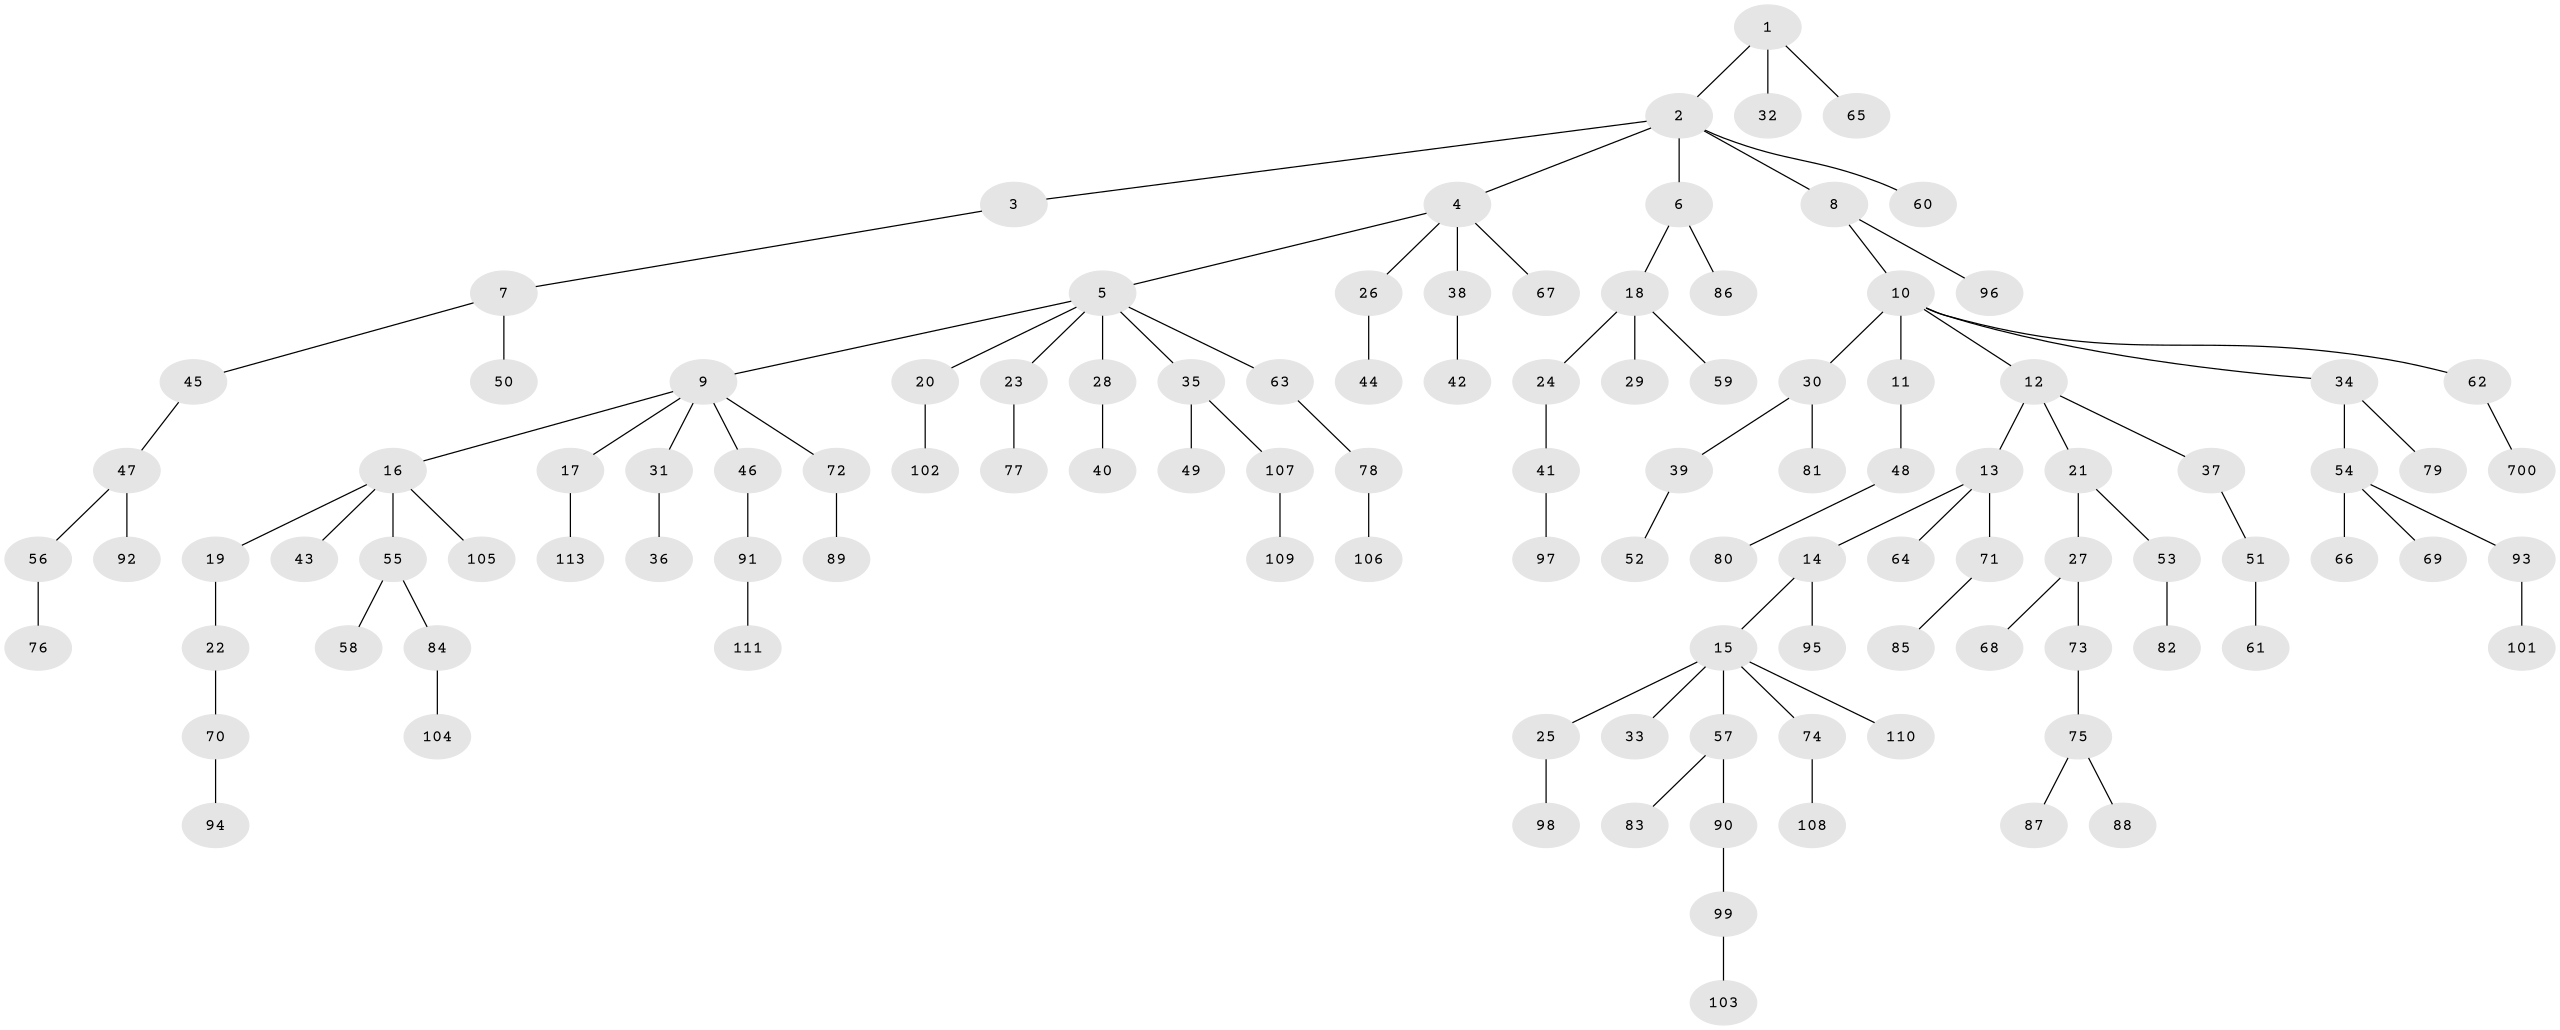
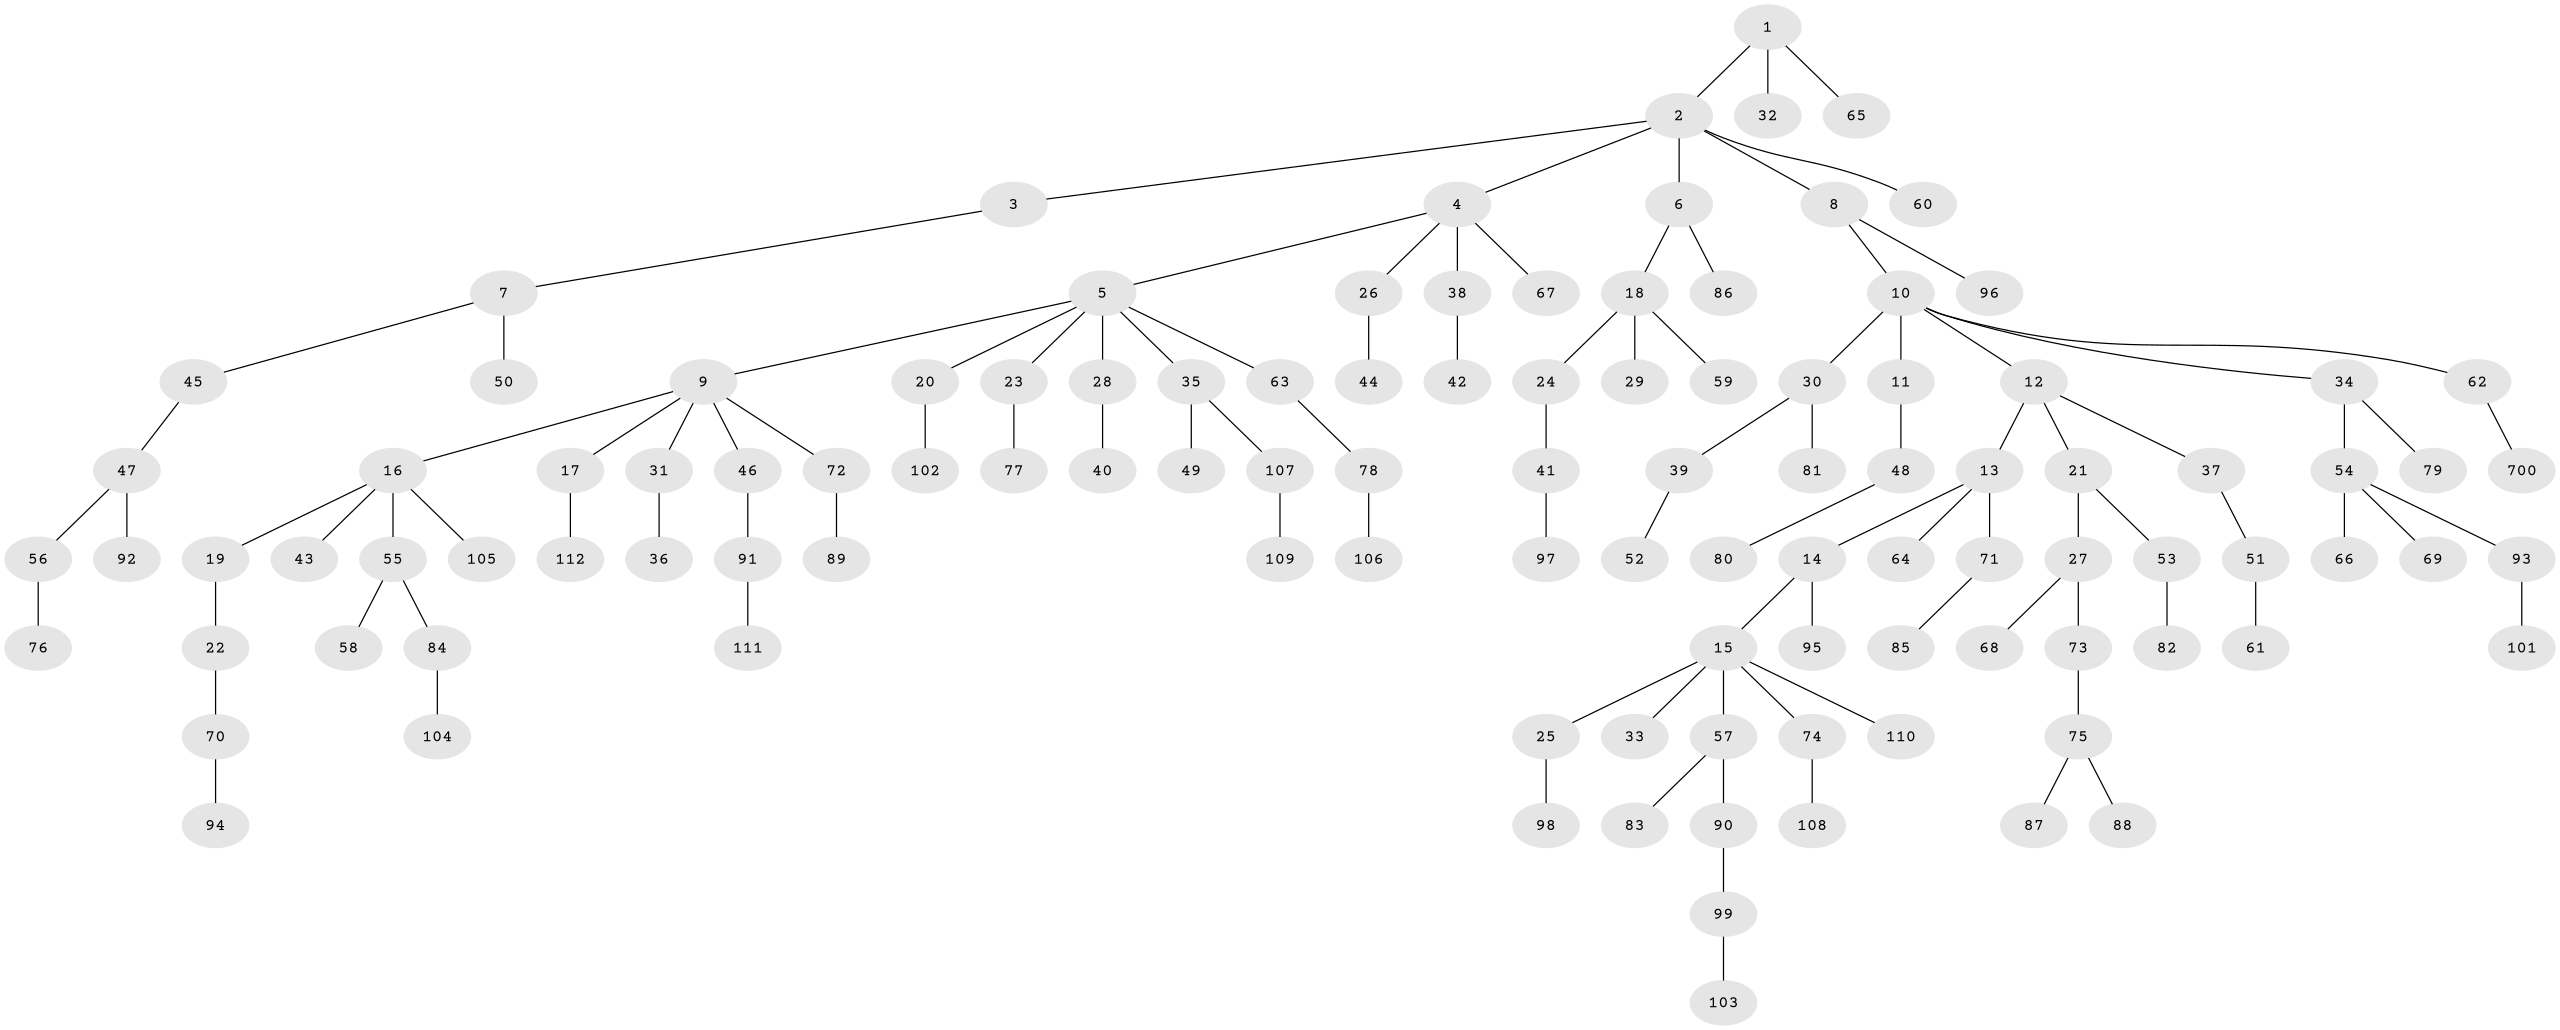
(570, 559) -> (570, 559)
